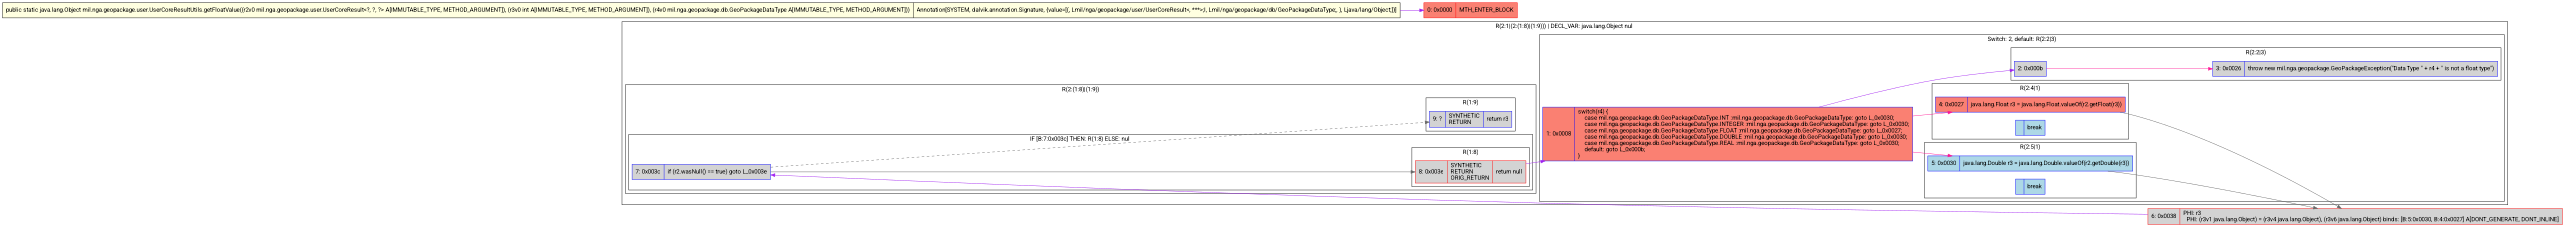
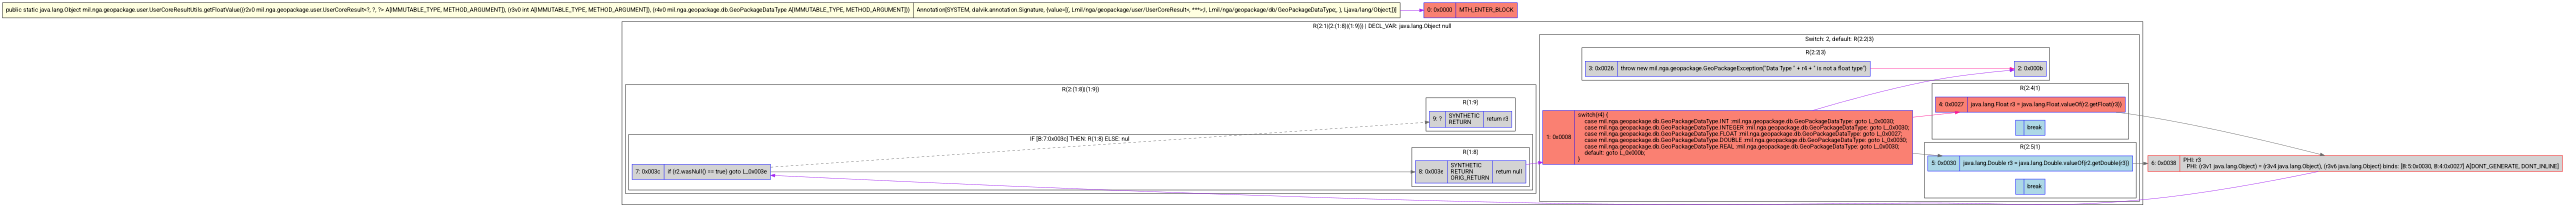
(1471, 10) -> (1471, 10)
(2127, 69) -> (1940, 69)
(1930, 154) -> (1927, 155)
(1471, 172) -> (1471, 172)
